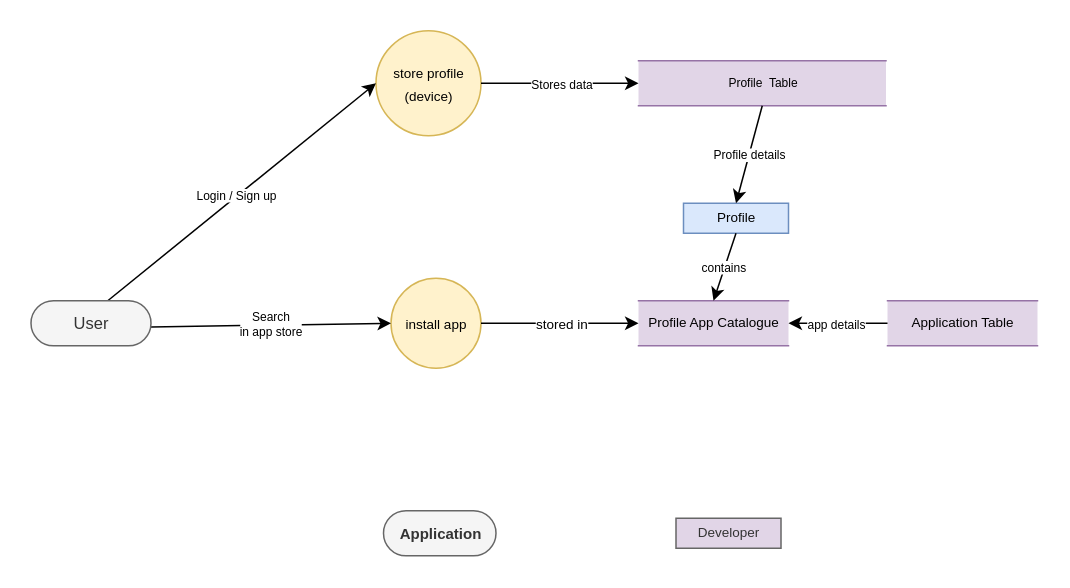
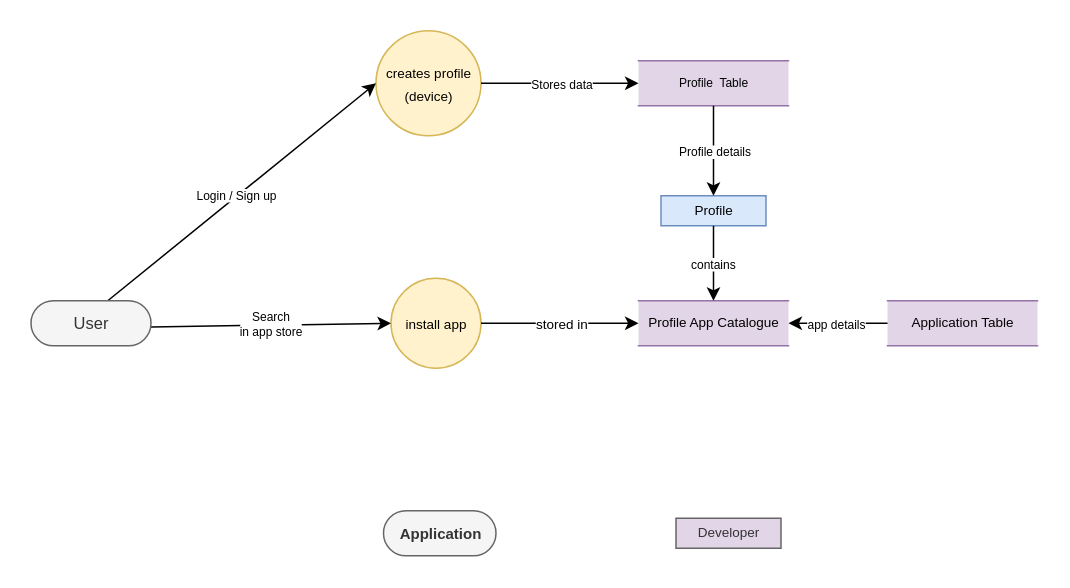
(429, 83) -> (429, 83)
(762, 83) -> (713, 83)
(736, 218) -> (713, 211)
